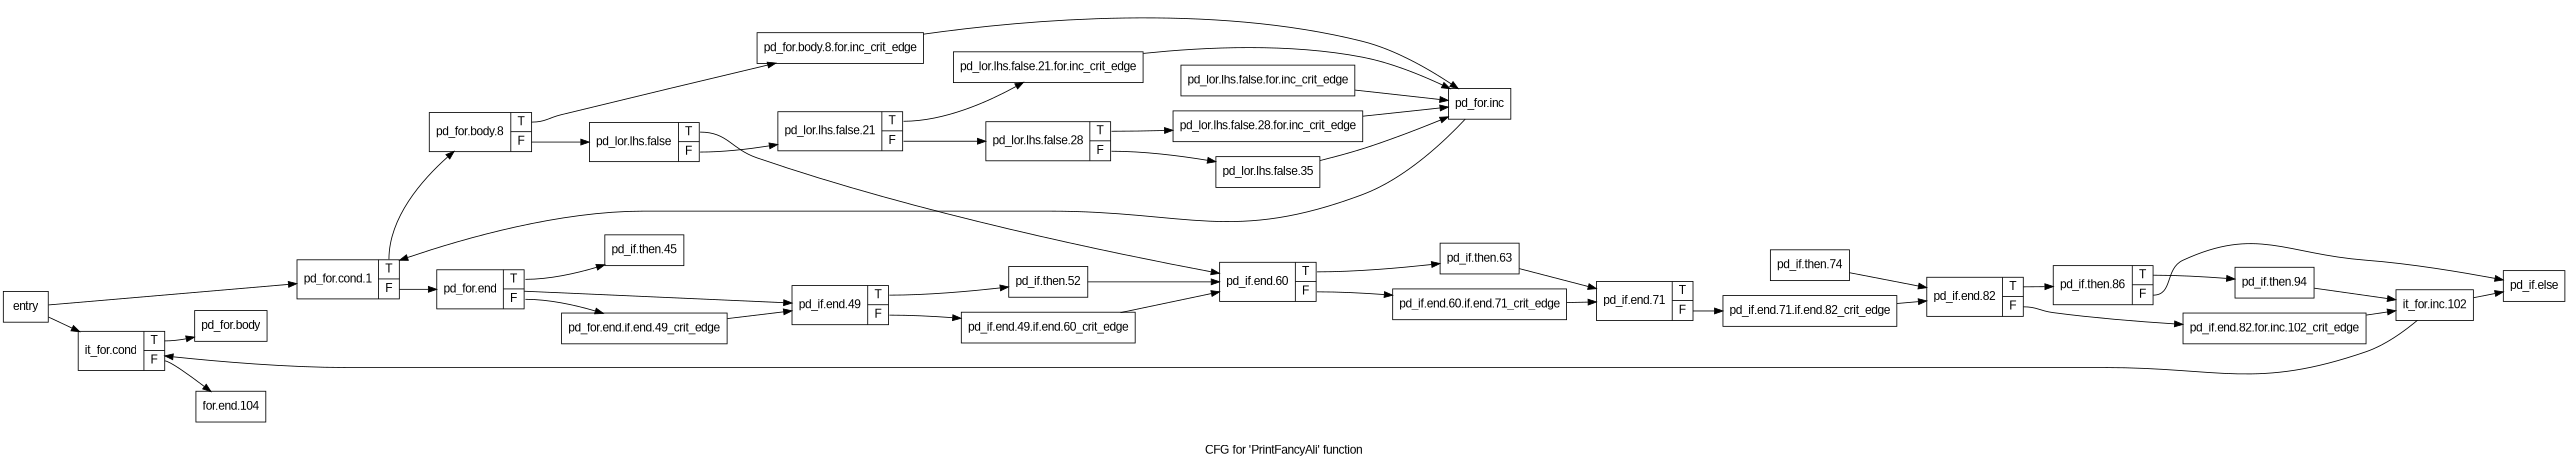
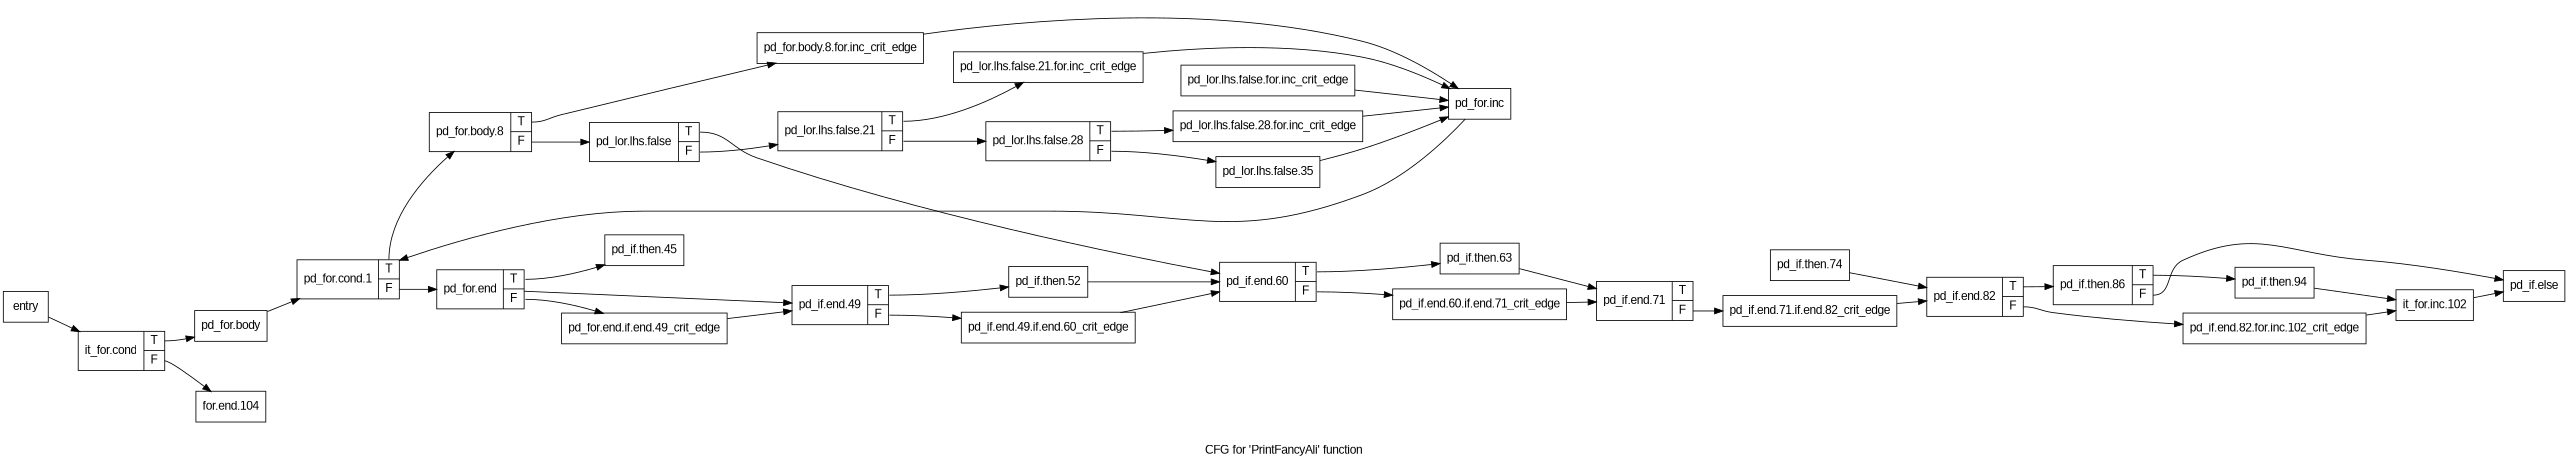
(168, 295) -> (280, 307)
(1301, 368) -> none
